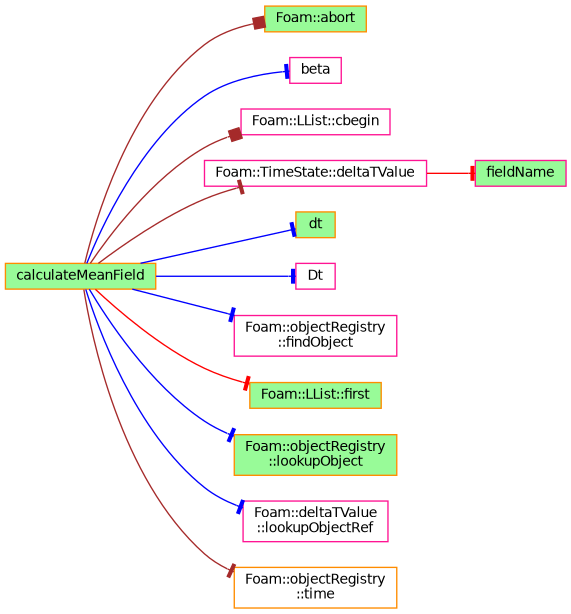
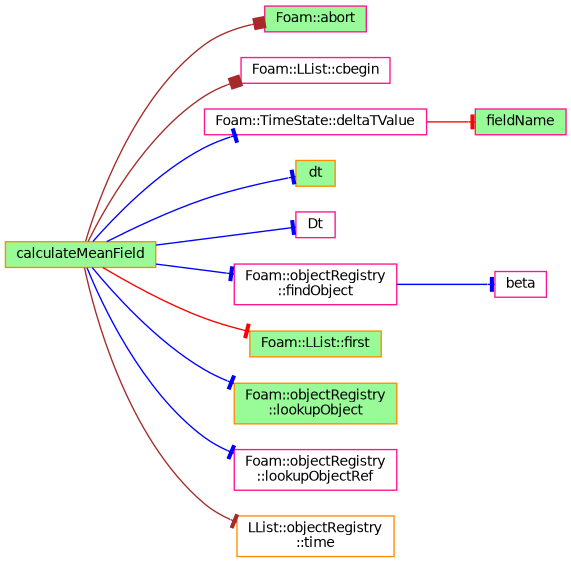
(316, 19) -> (316, 19)
(159, 139) -> (442, 284)
(164, 219) -> (155, 181)
(316, 521) -> (316, 470)
(316, 588) -> (316, 536)
